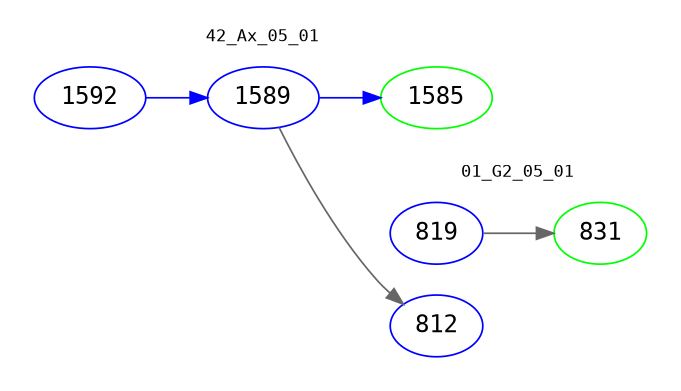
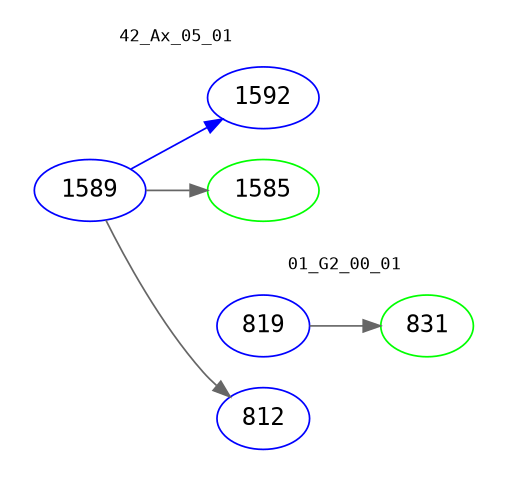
(168, 98) -> (169, 148)
(341, 98) -> (168, 190)
(518, 172) -> (345, 265)
